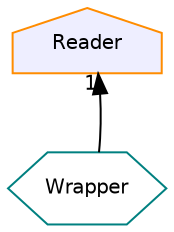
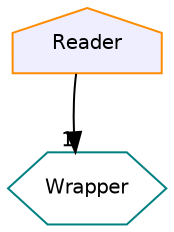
(101, 123) -> (74, 103)
